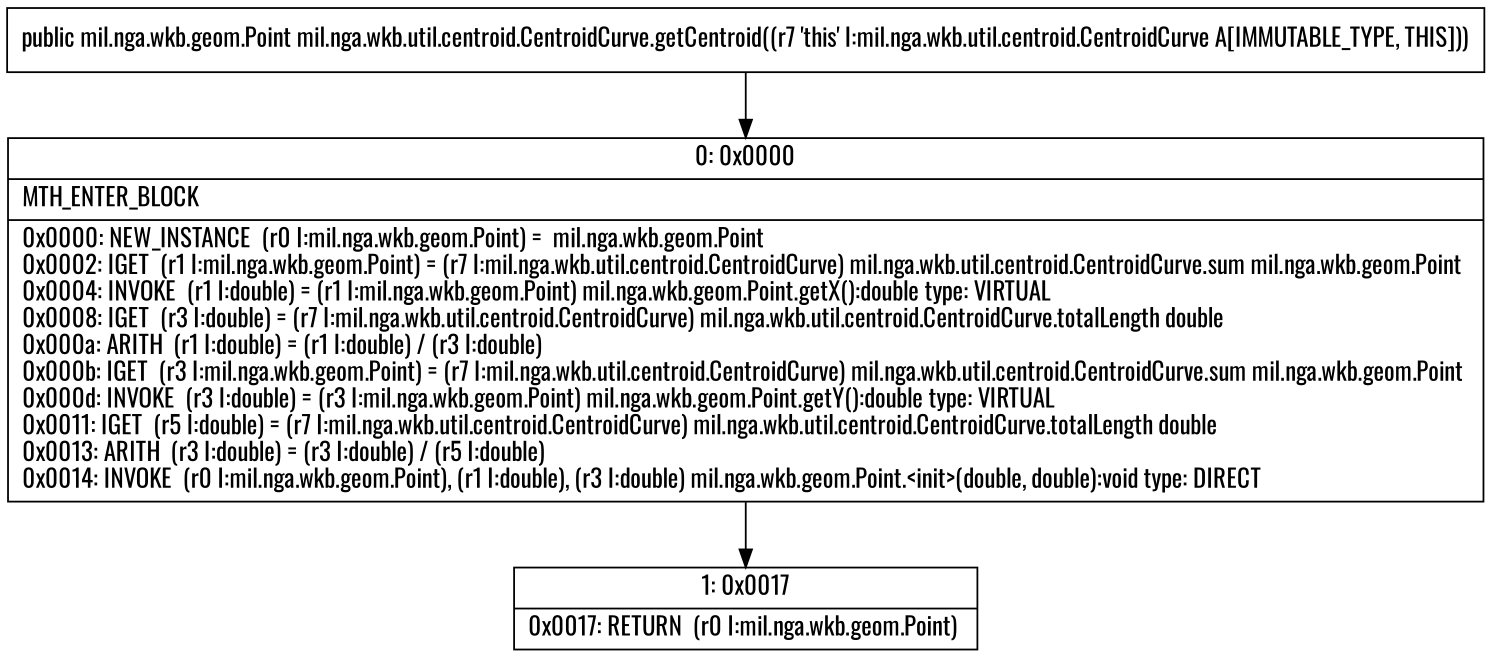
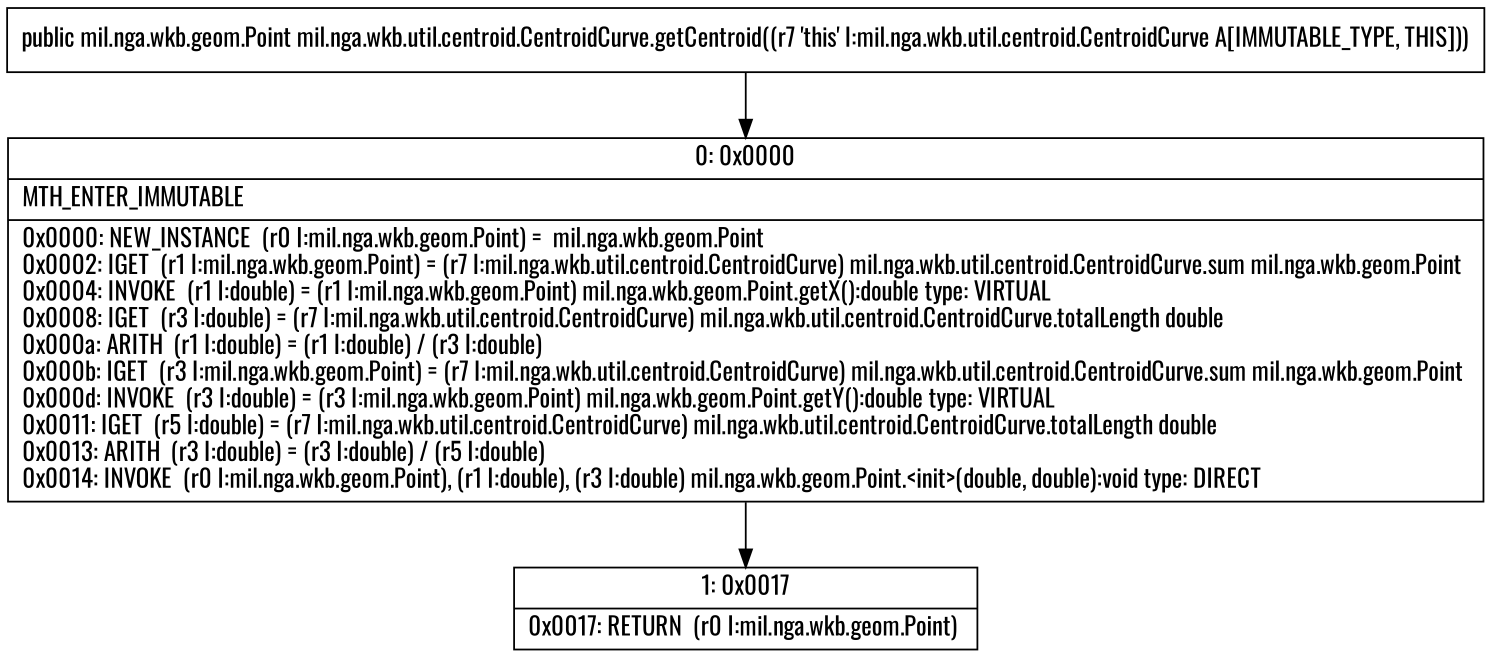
(111, 199) -> (134, 199)
